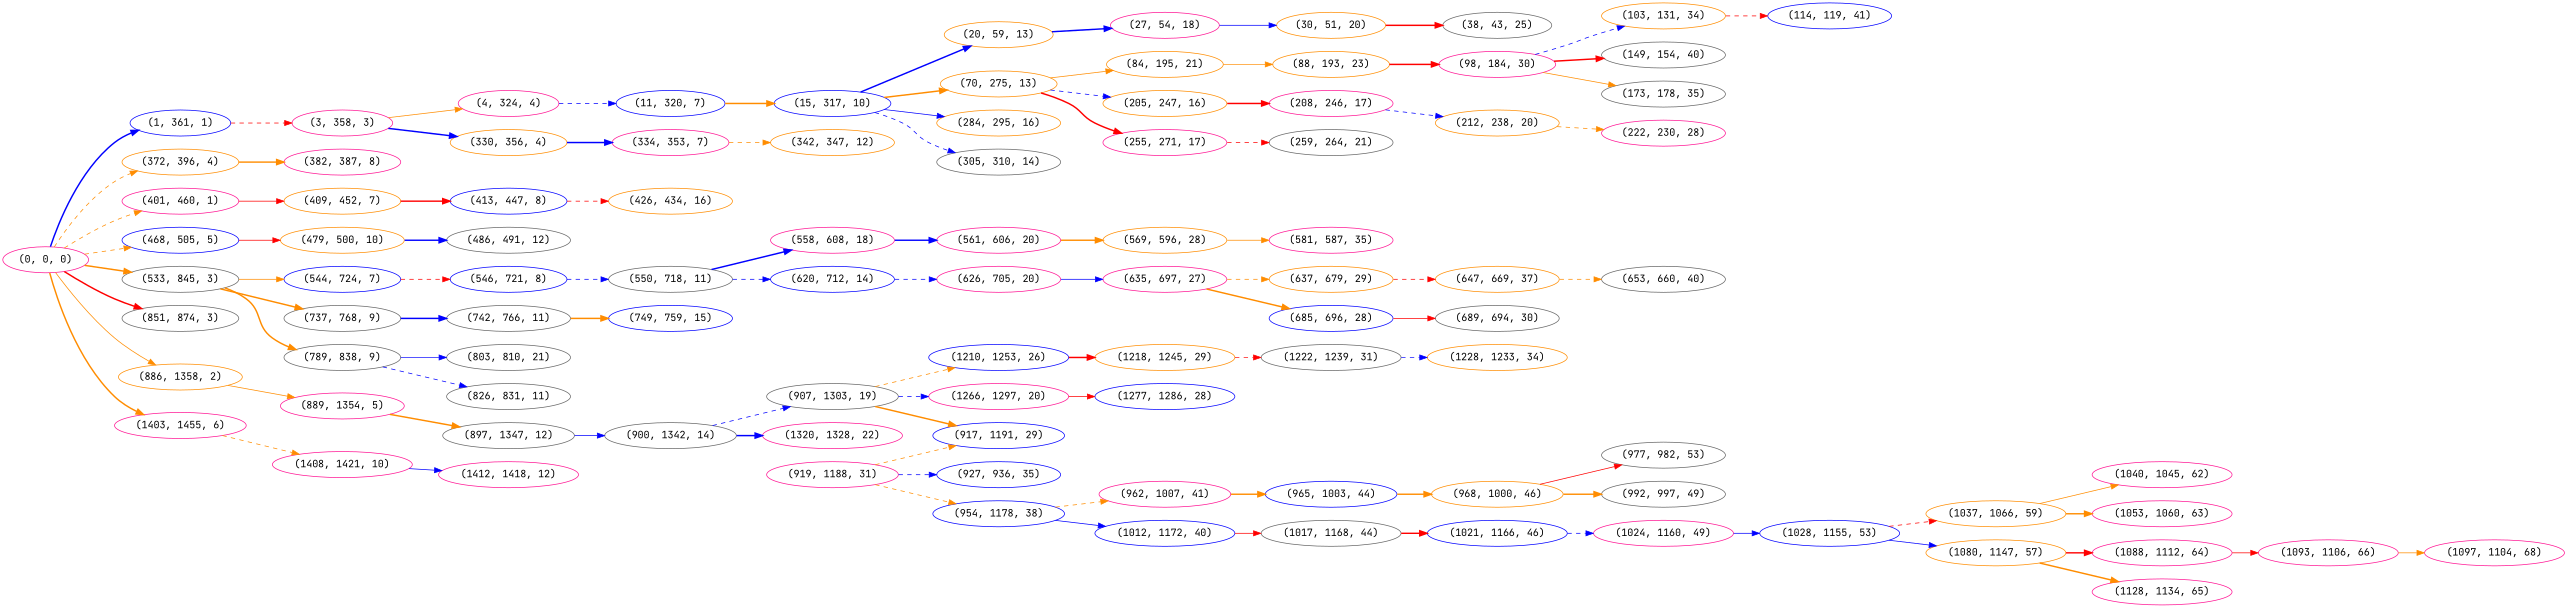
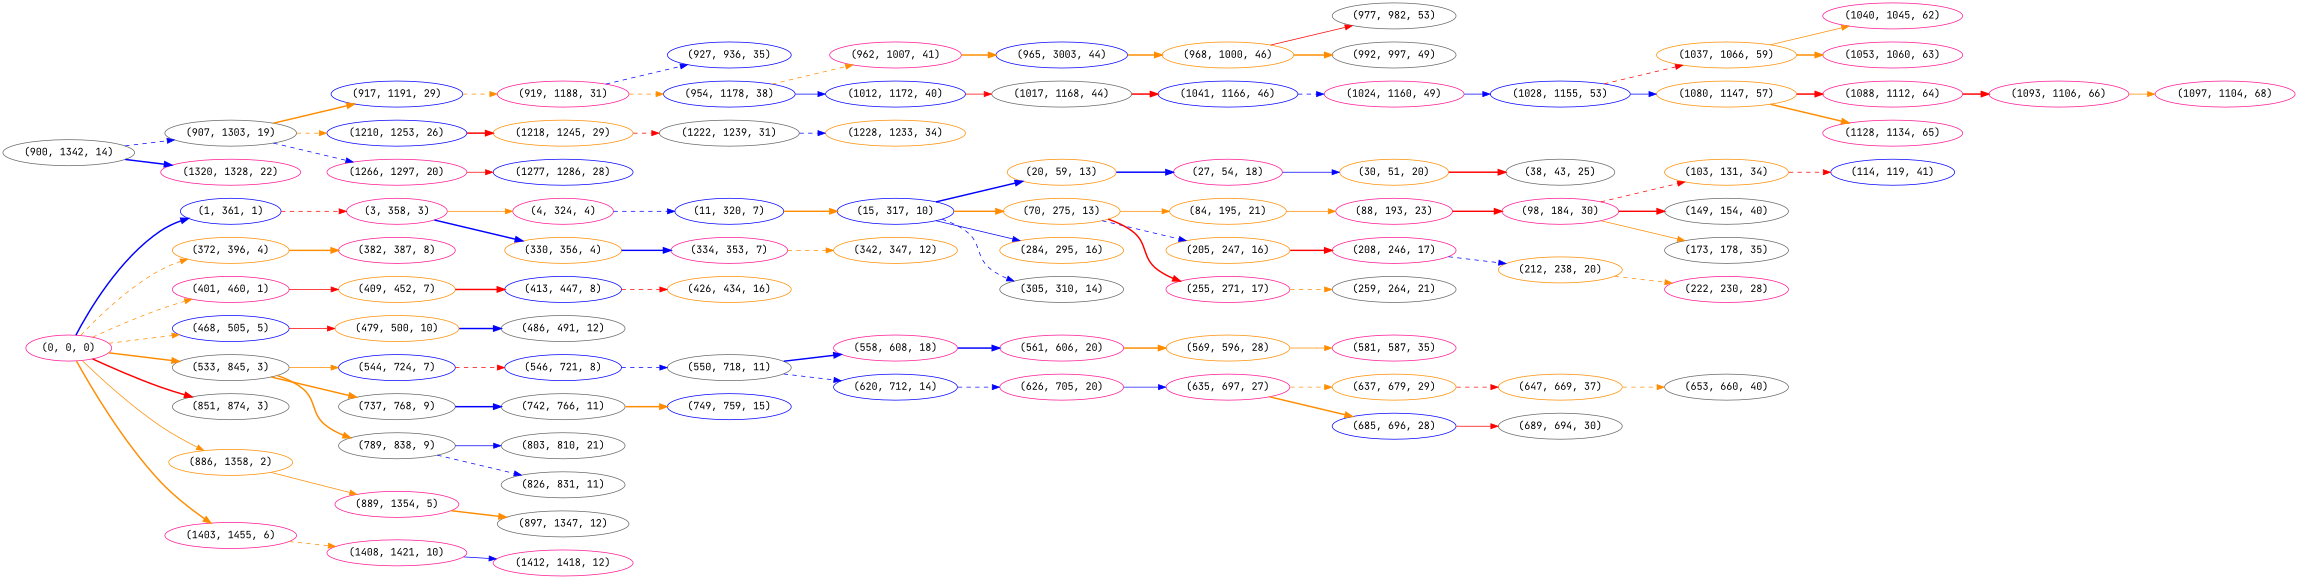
(1576, 42) -> (1639, 193)
(1331, 64) -> (1394, 211)
(1244, 143) -> (1307, 289)
(586, 436) -> none
(912, 456) -> (476, 94)
(1331, 494) -> (1062, 55)
(1497, 533) -> (1228, 94)
(2241, 553) -> (1972, 94)
